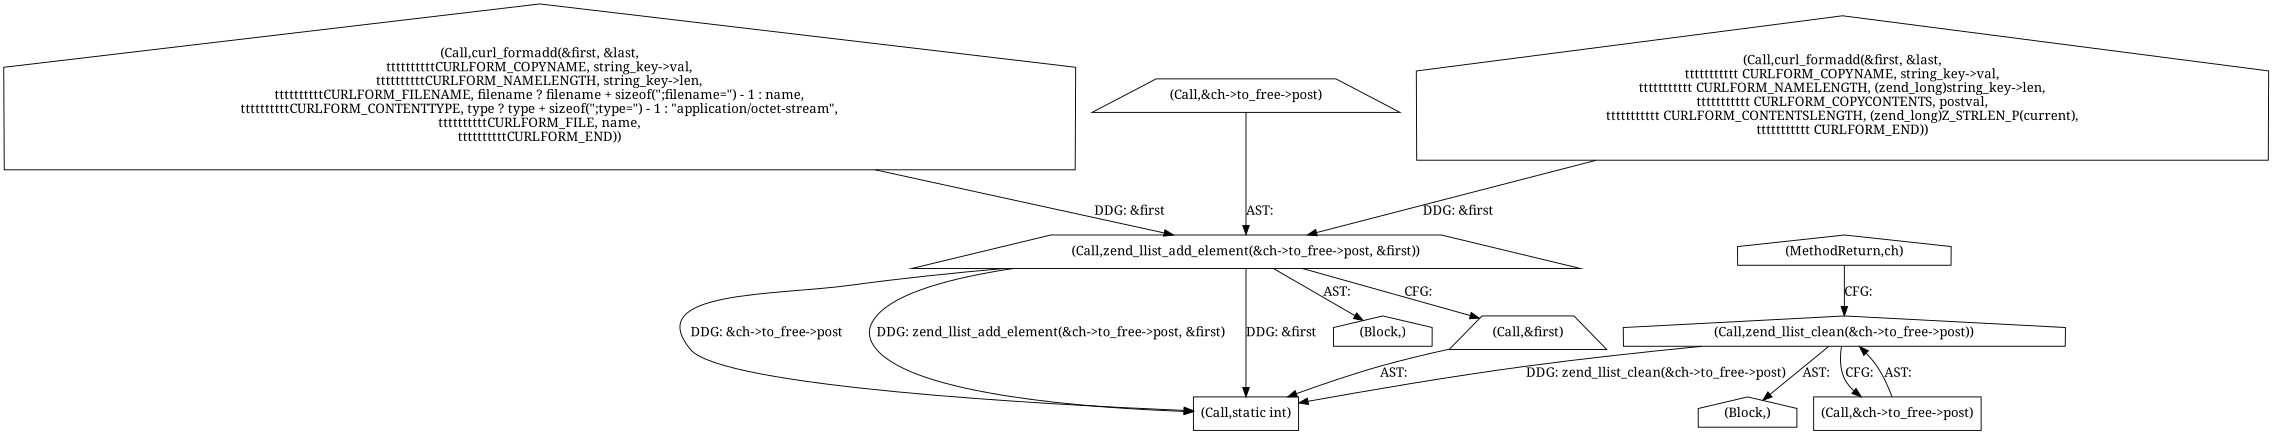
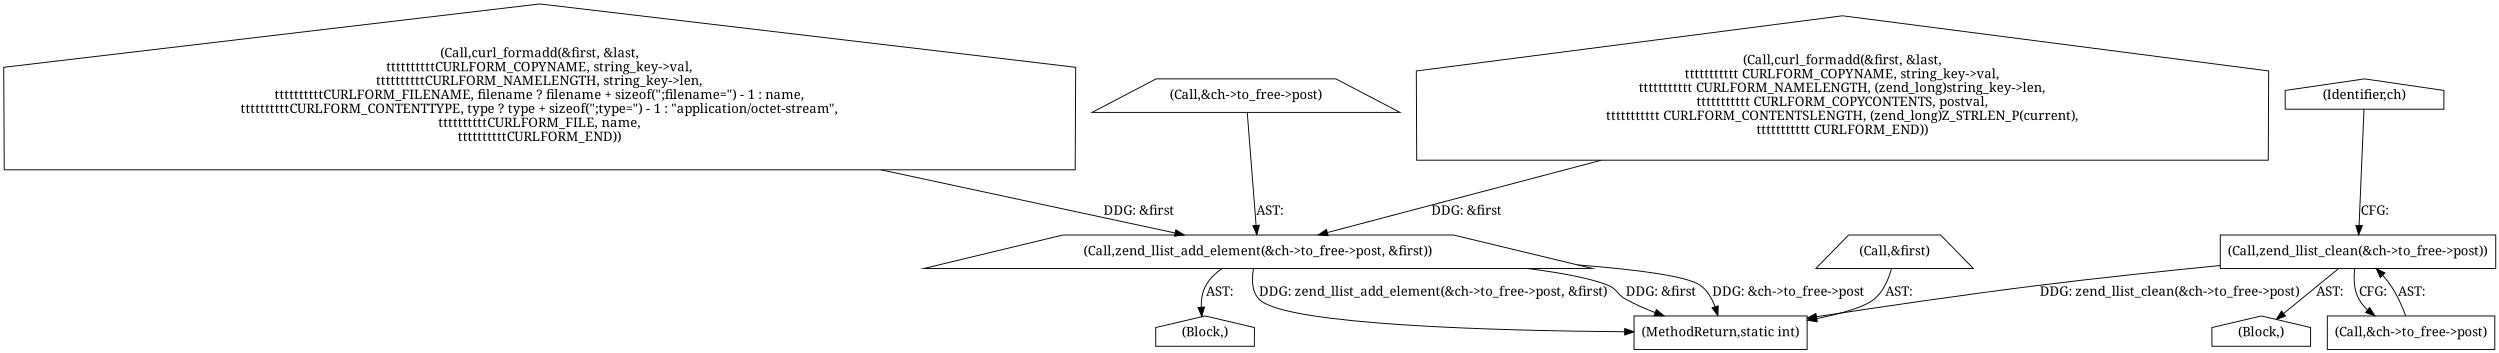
(1844, 252) -> (2365, 96)
(1386, 292) -> none
(1844, 333) -> (2358, 252)
(1246, 414) -> (1721, 333)
